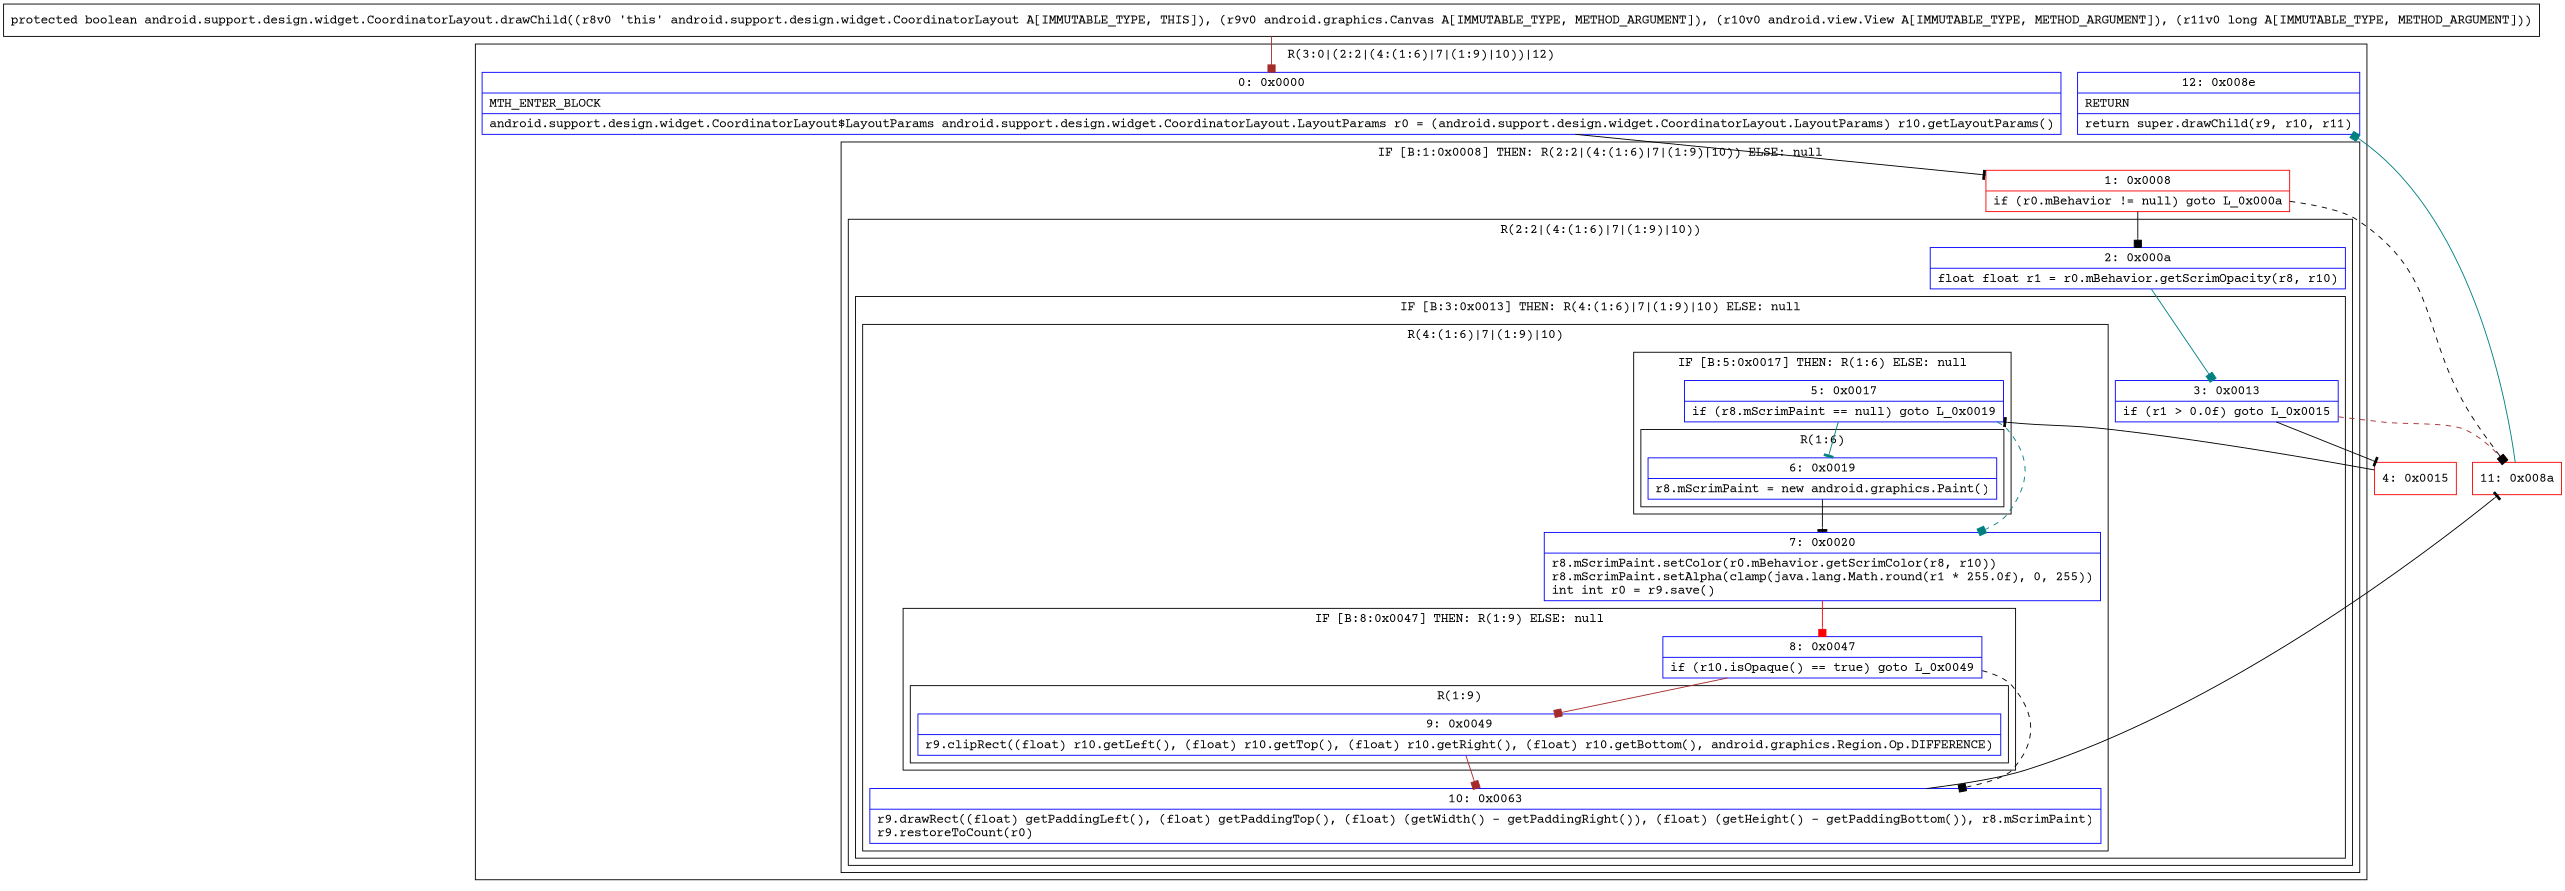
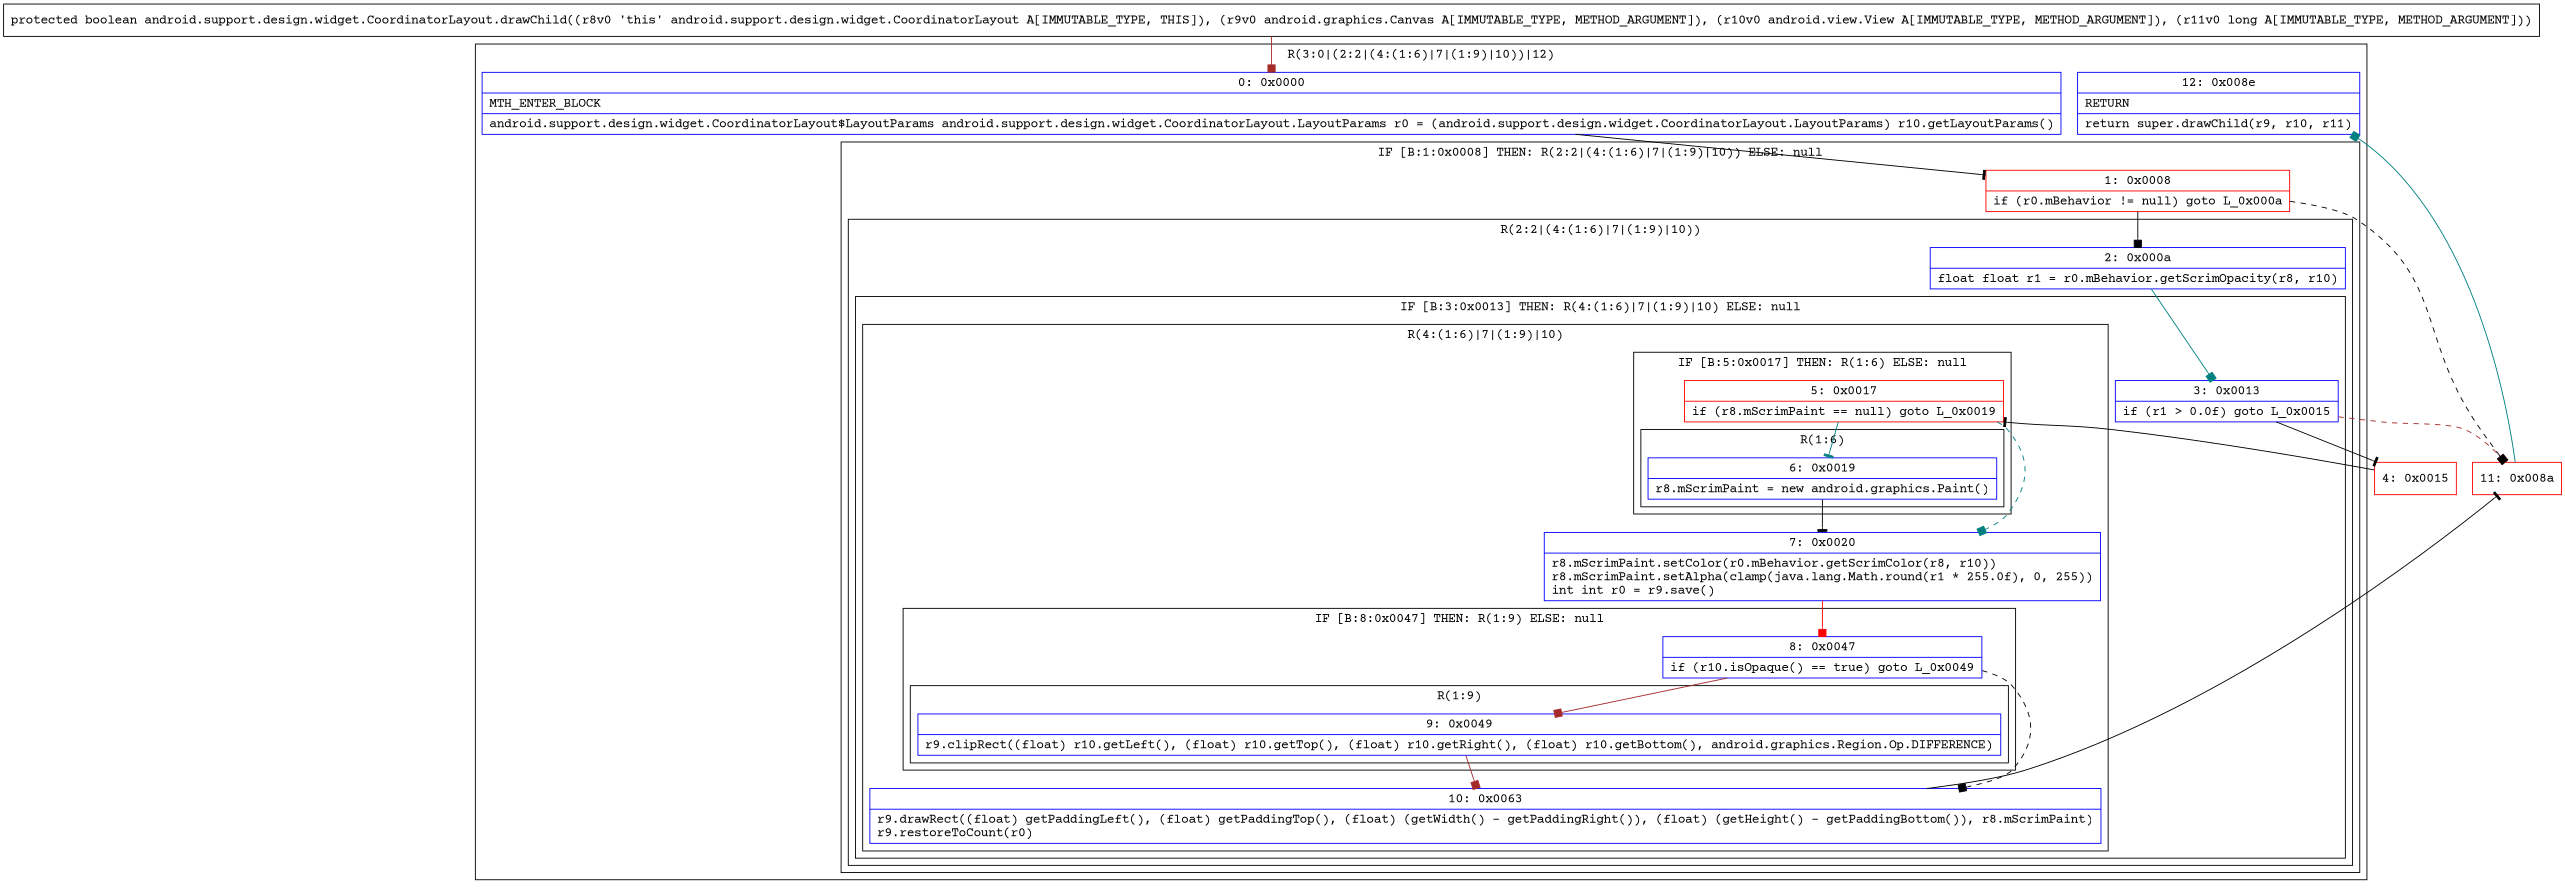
(1844, 401) -> (1844, 401)
